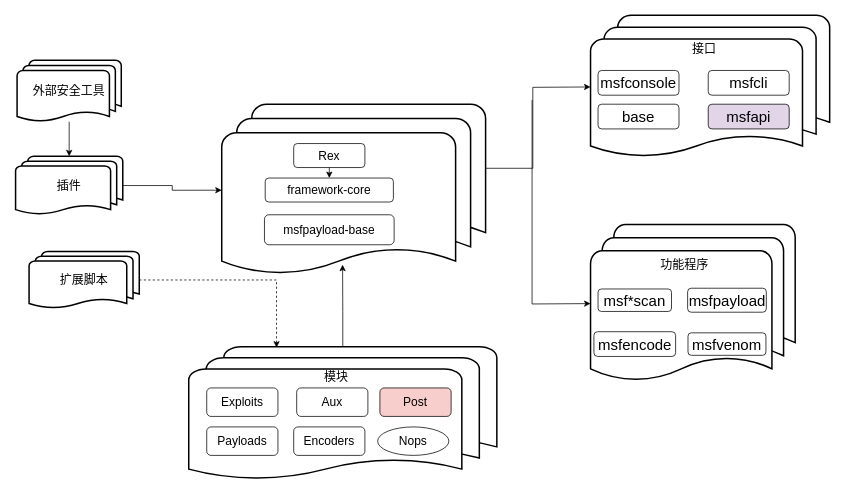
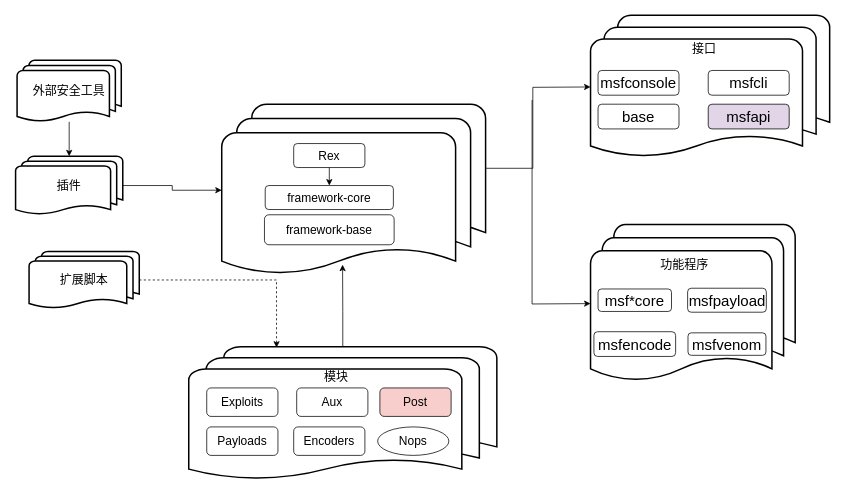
(329, 190) -> (329, 198)
(329, 230) -> (329, 230)
(635, 300) -> (635, 300)
